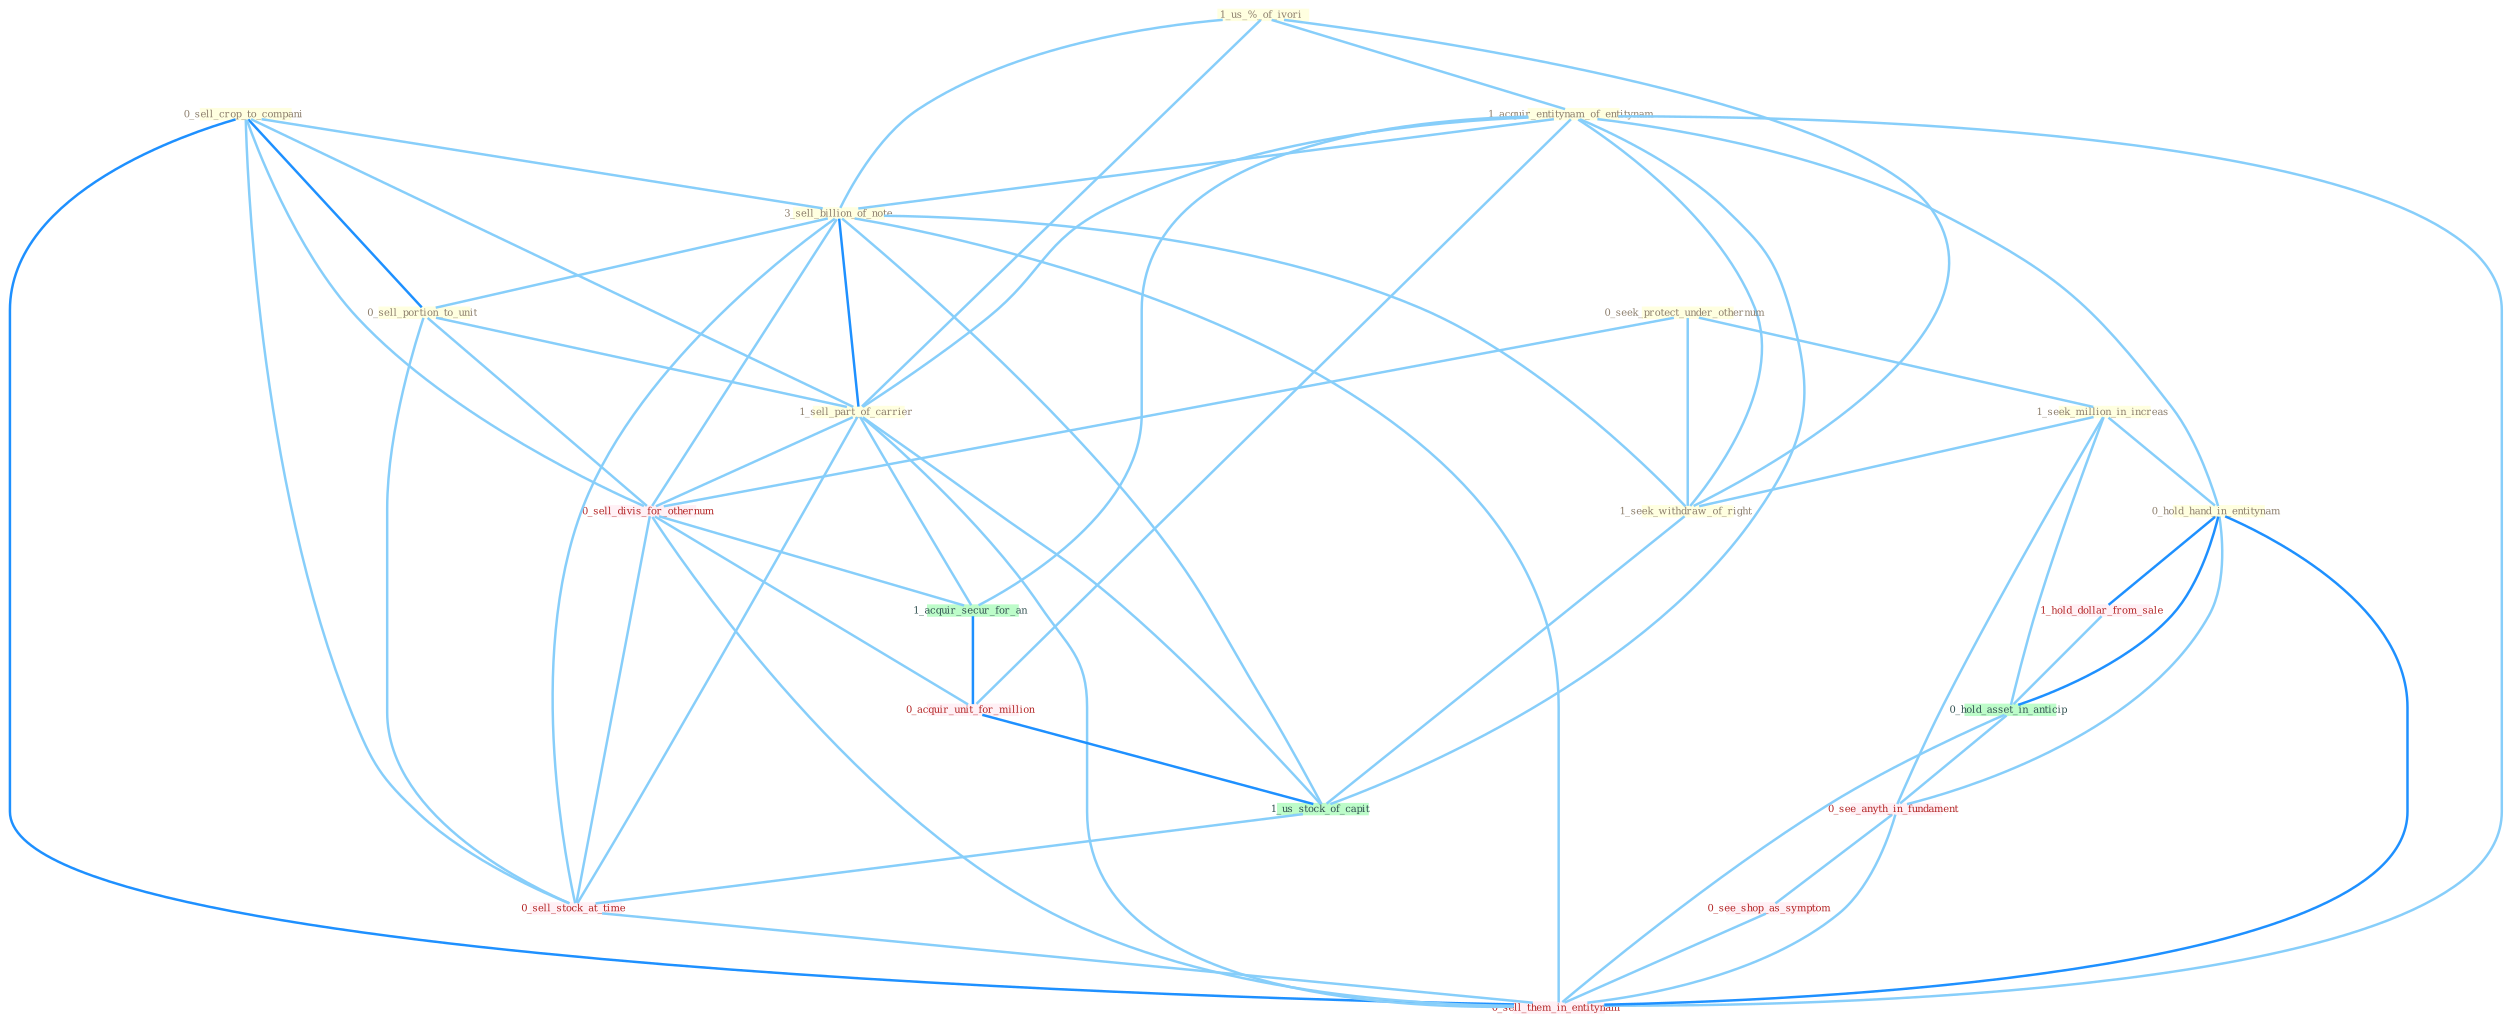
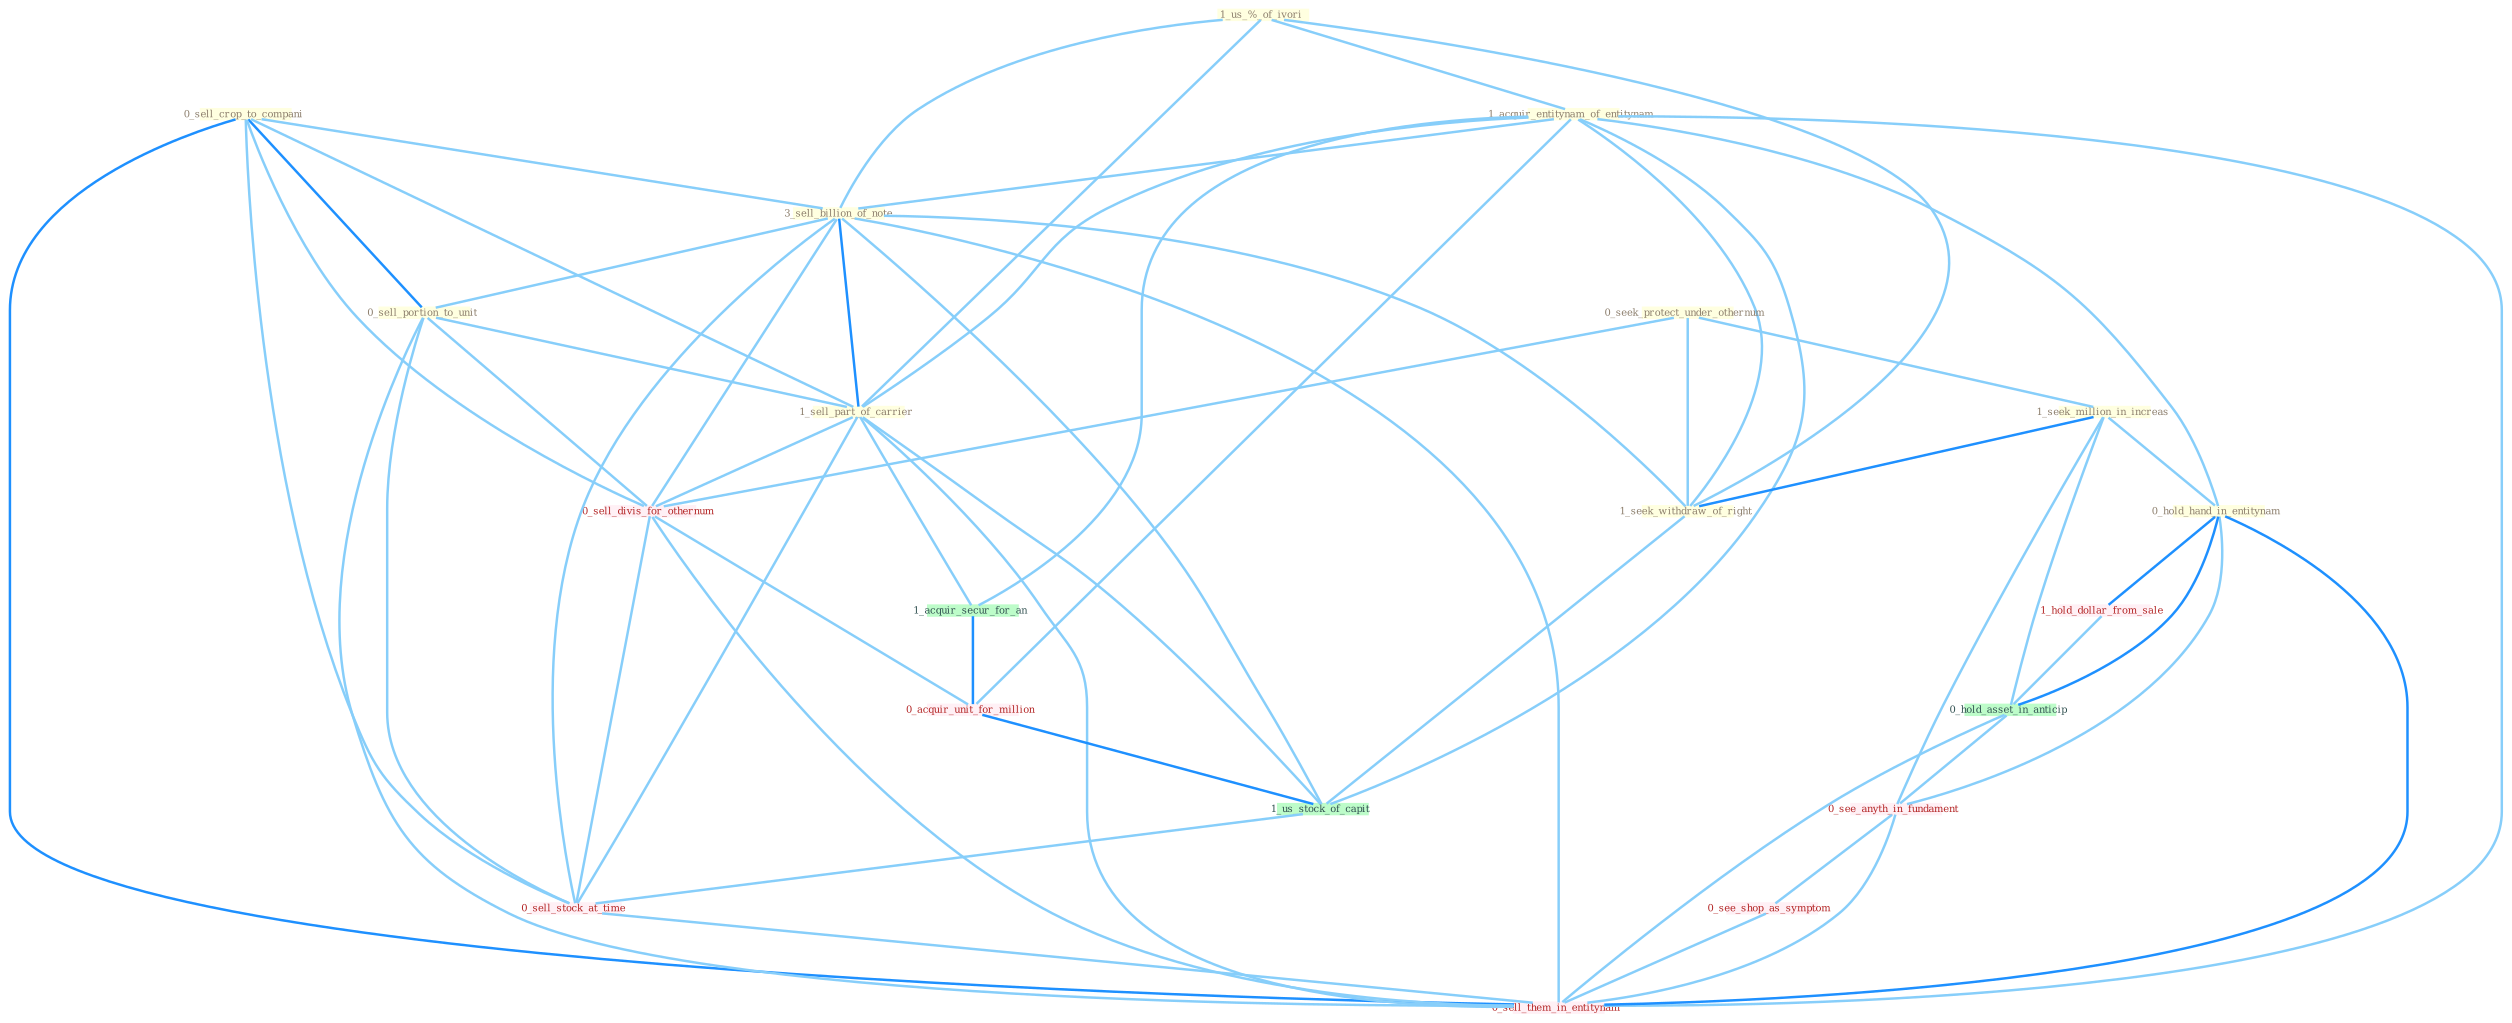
(1896, 462) -> (1896, 462)
(812, 561) -> none
none -> (589, 941)
